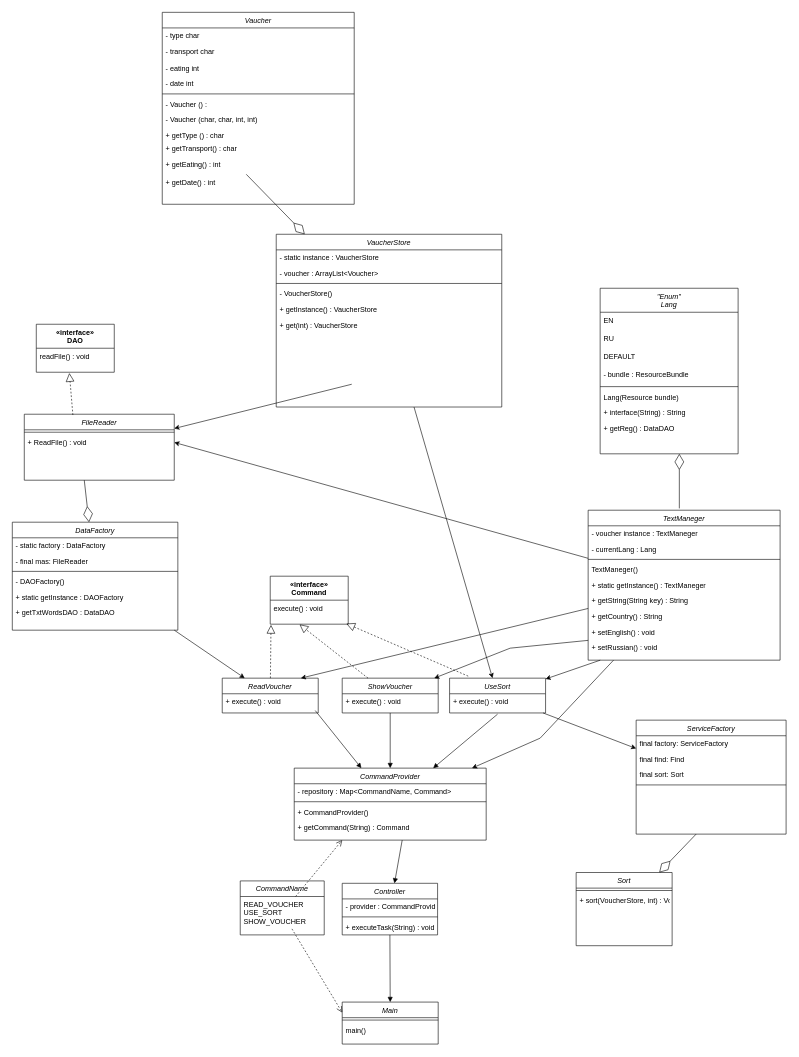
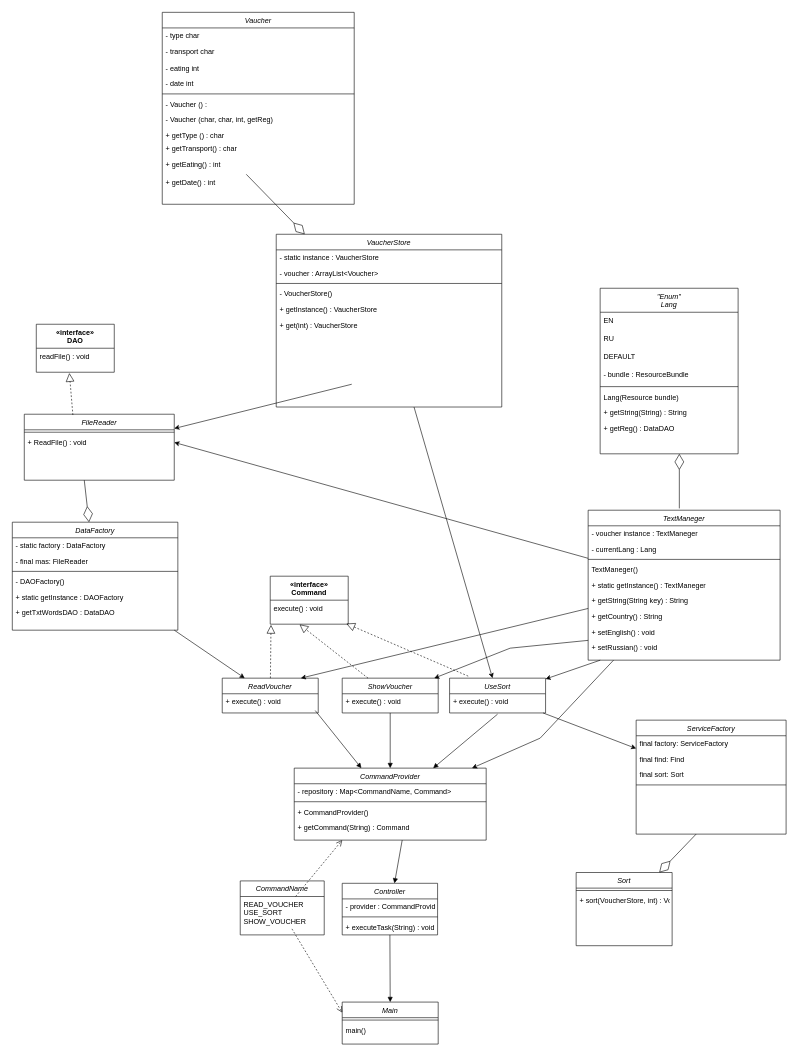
(221, 120) -> (228, 120)
(653, 413) -> (653, 413)
